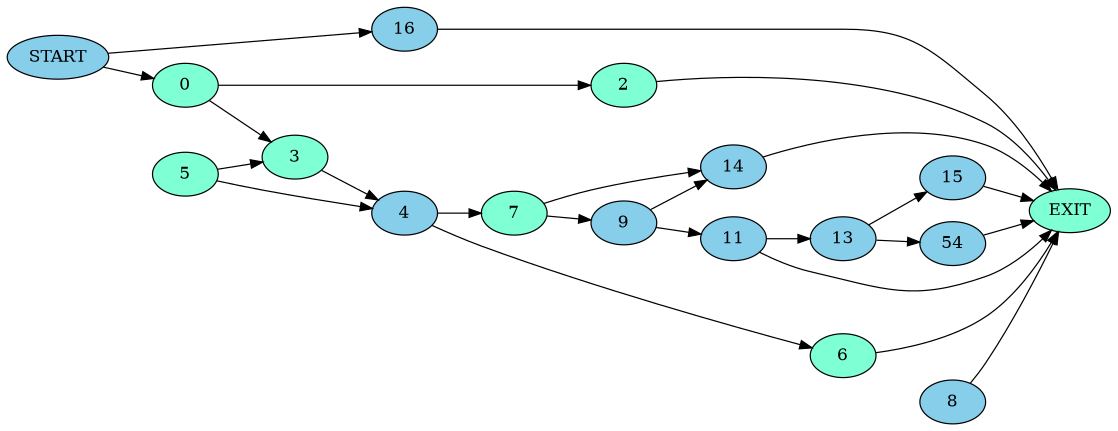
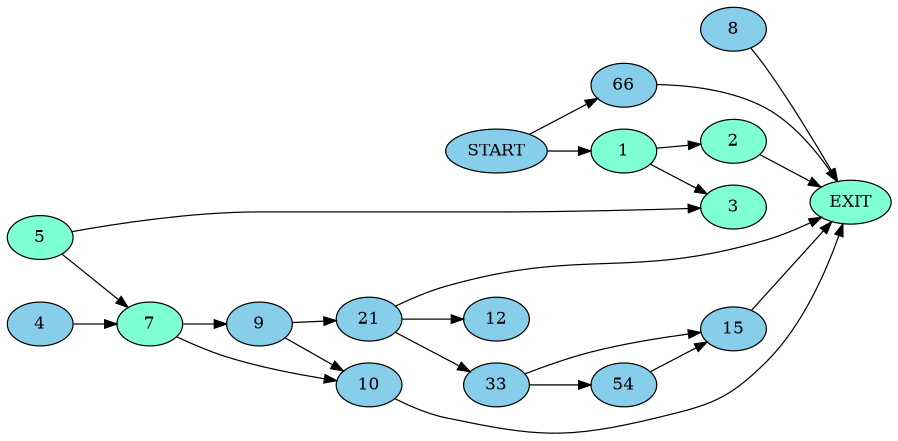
(405, 29) -> (624, 85)
(185, 85) -> (624, 151)
(734, 167) -> (369, 385)
(344, 182) -> none
(288, 195) -> (90, 277)
(1002, 230) -> (673, 360)
(734, 239) -> (369, 319)
(843, 239) -> (496, 385)
none -> (496, 319)
(843, 356) -> none
